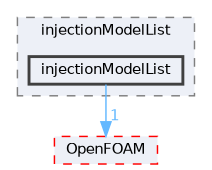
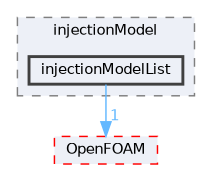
(106, 31) -> (106, 31)
